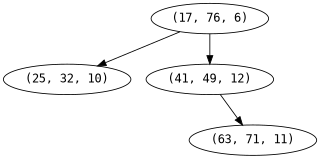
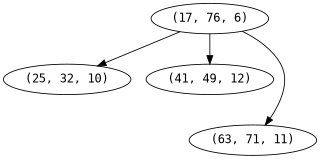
(229, 106) -> (282, 67)
